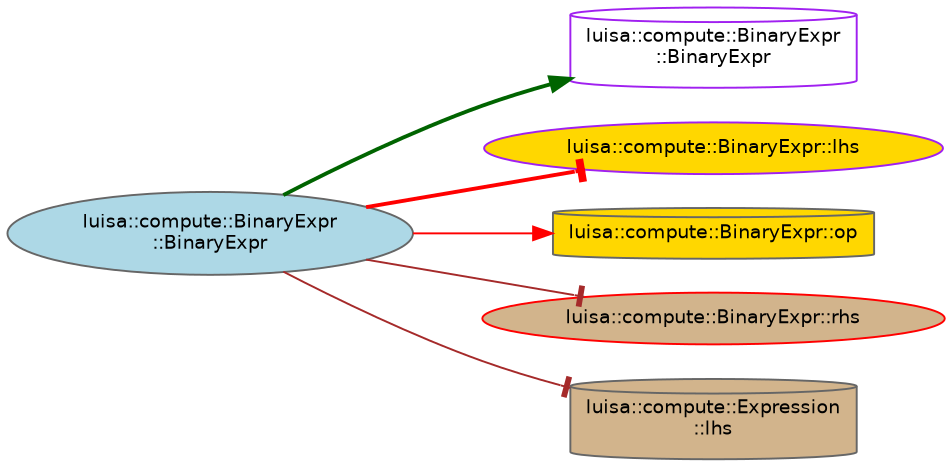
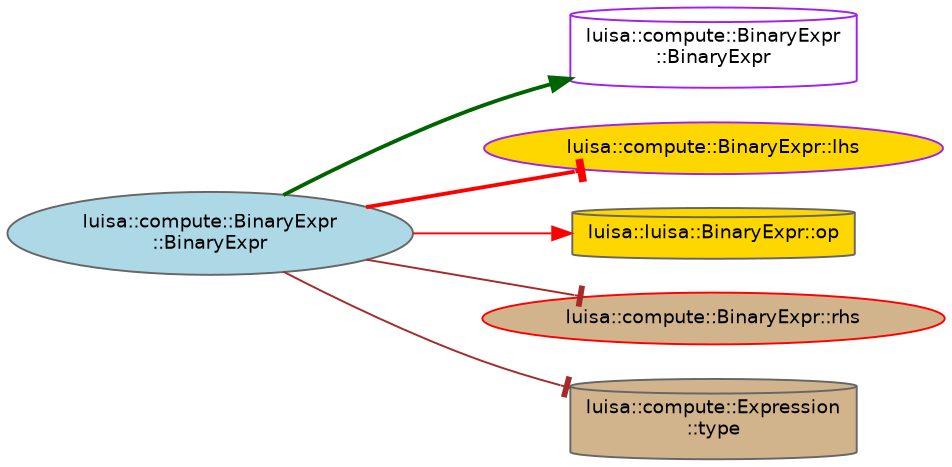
(714, 233) -> (714, 233)
(714, 419) -> (714, 419)
